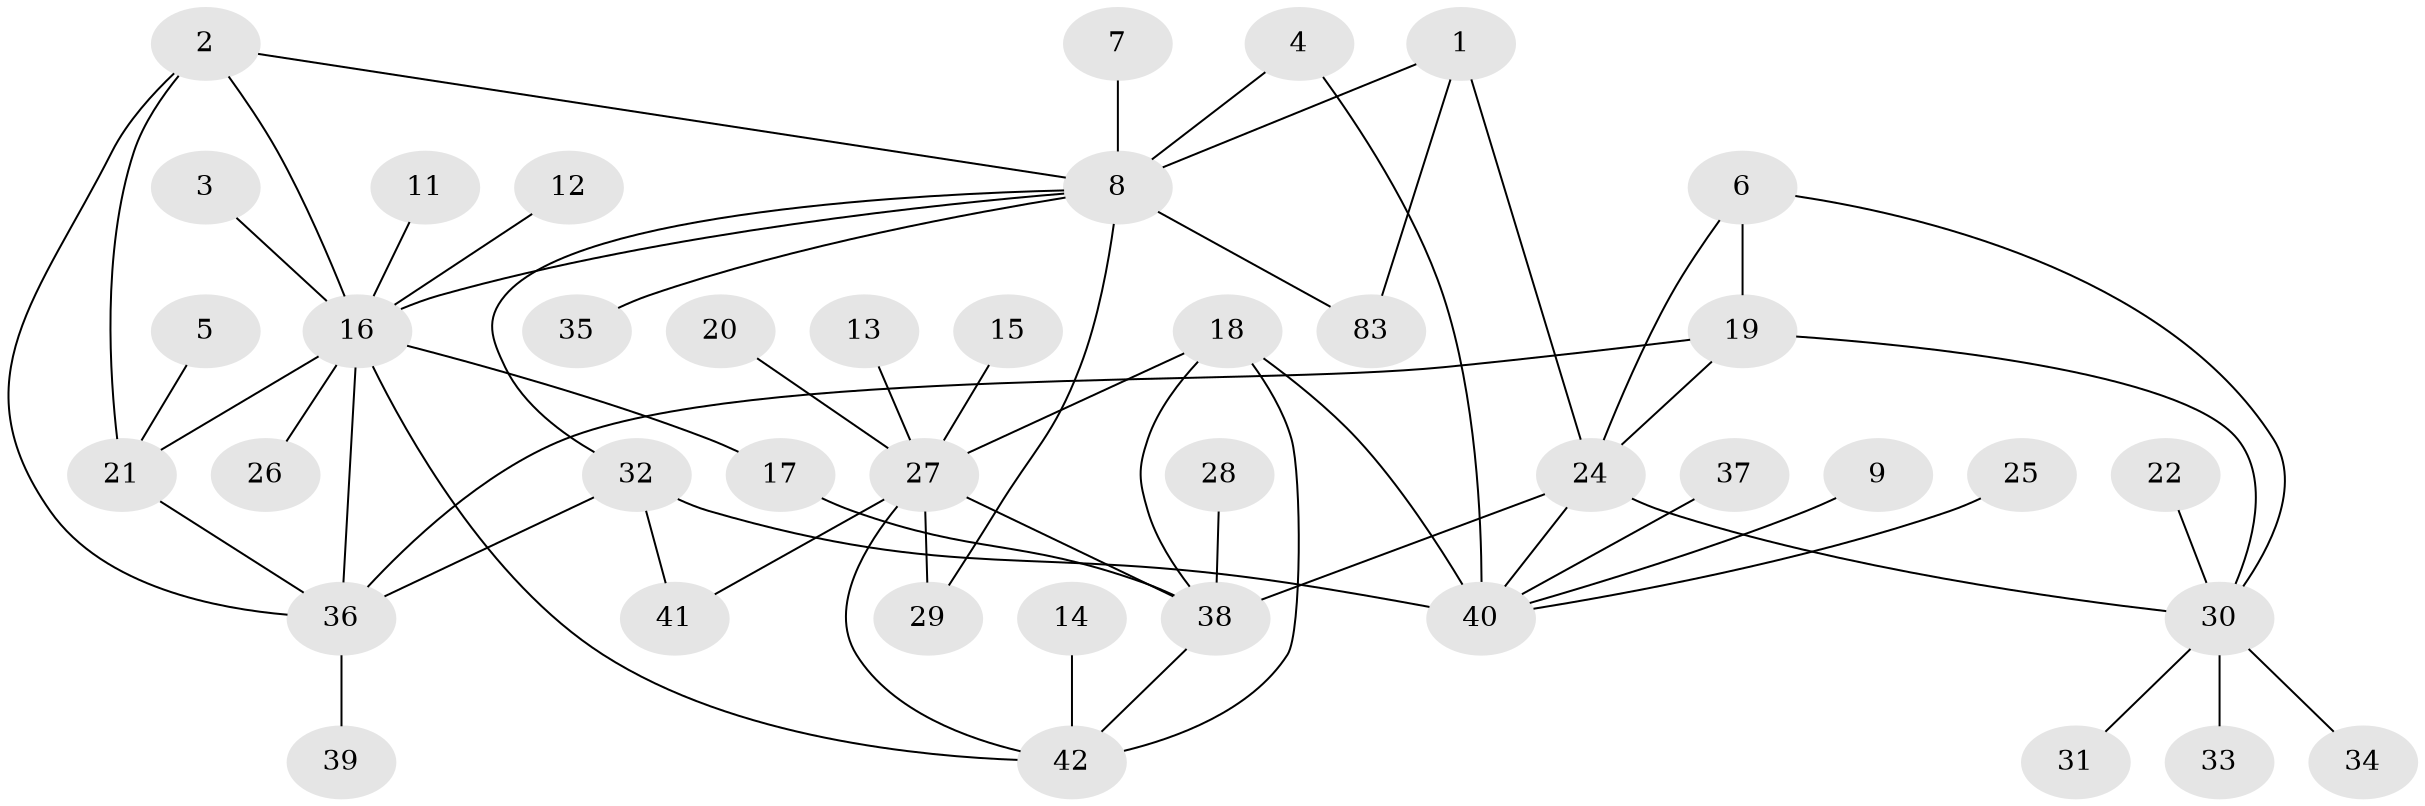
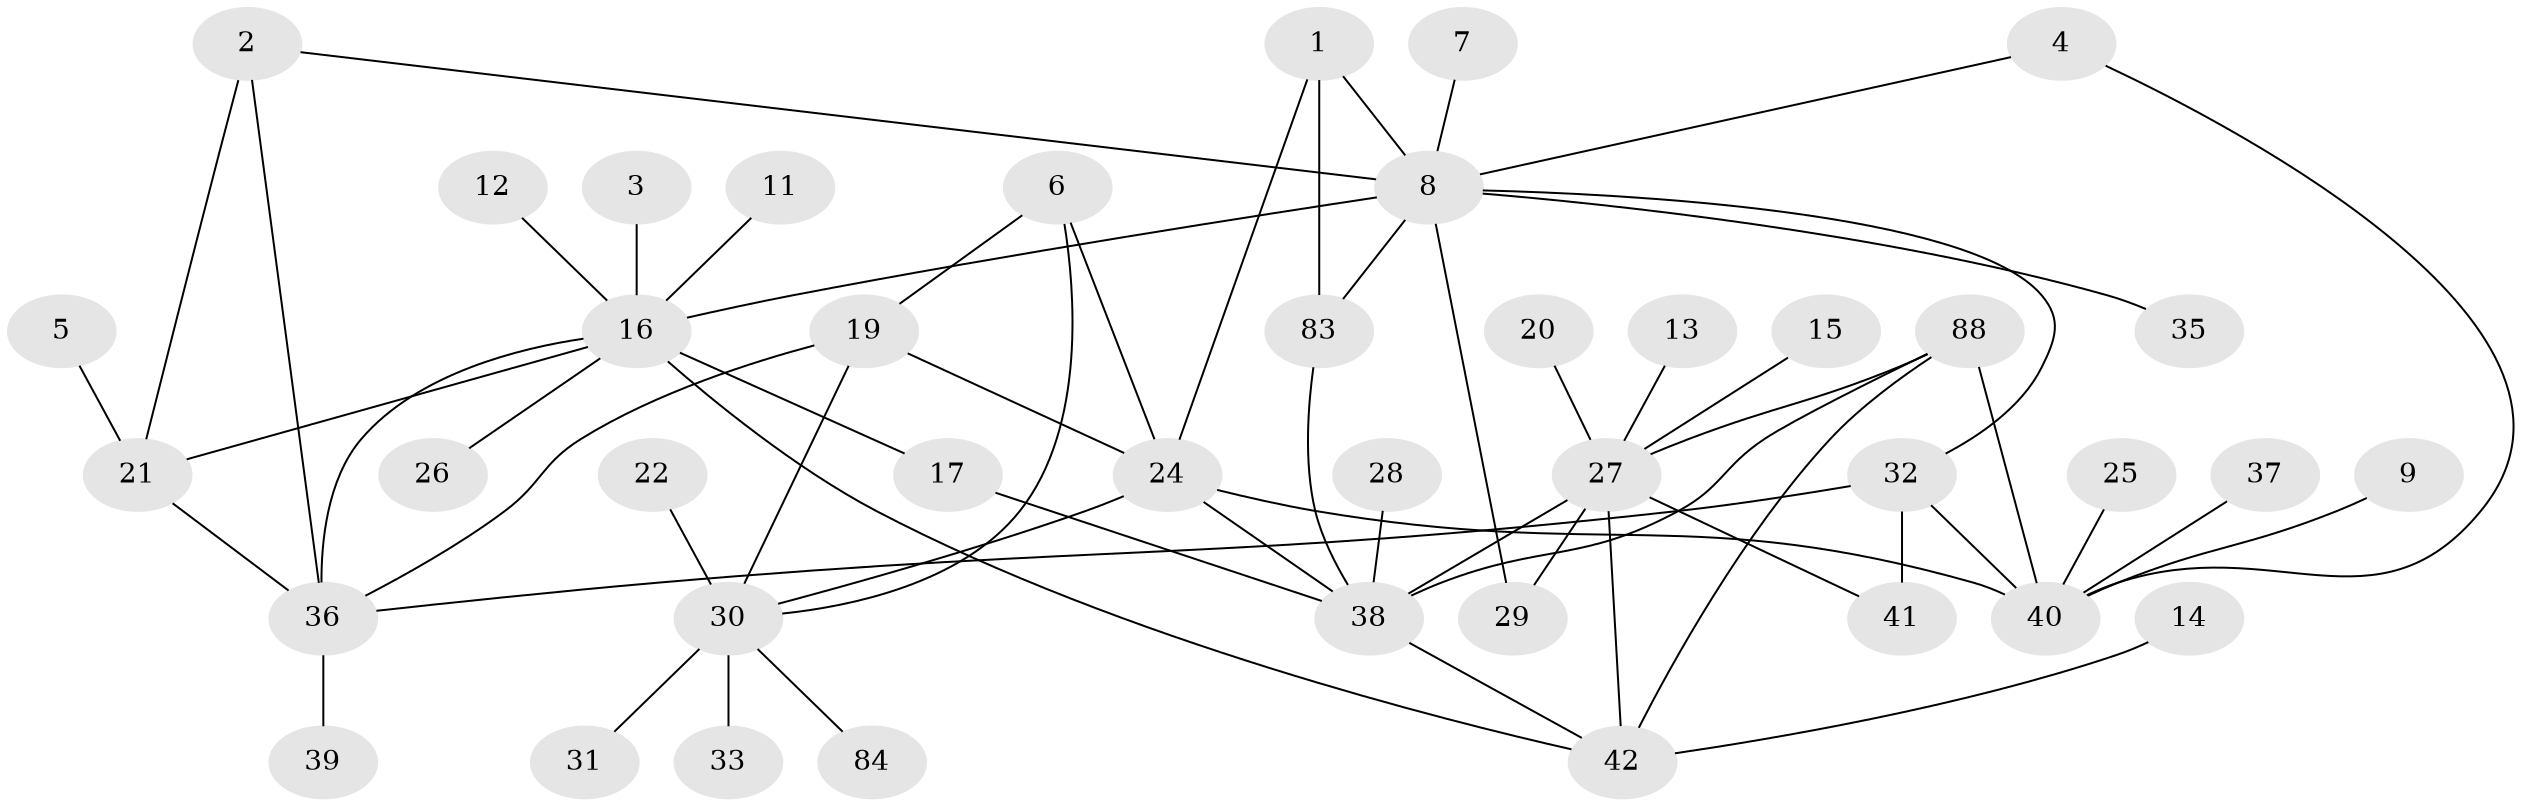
(294, 183) -> none
(1228, 331) -> (1970, 331)
none -> (1310, 480)
(2363, 762) -> (872, 762)
